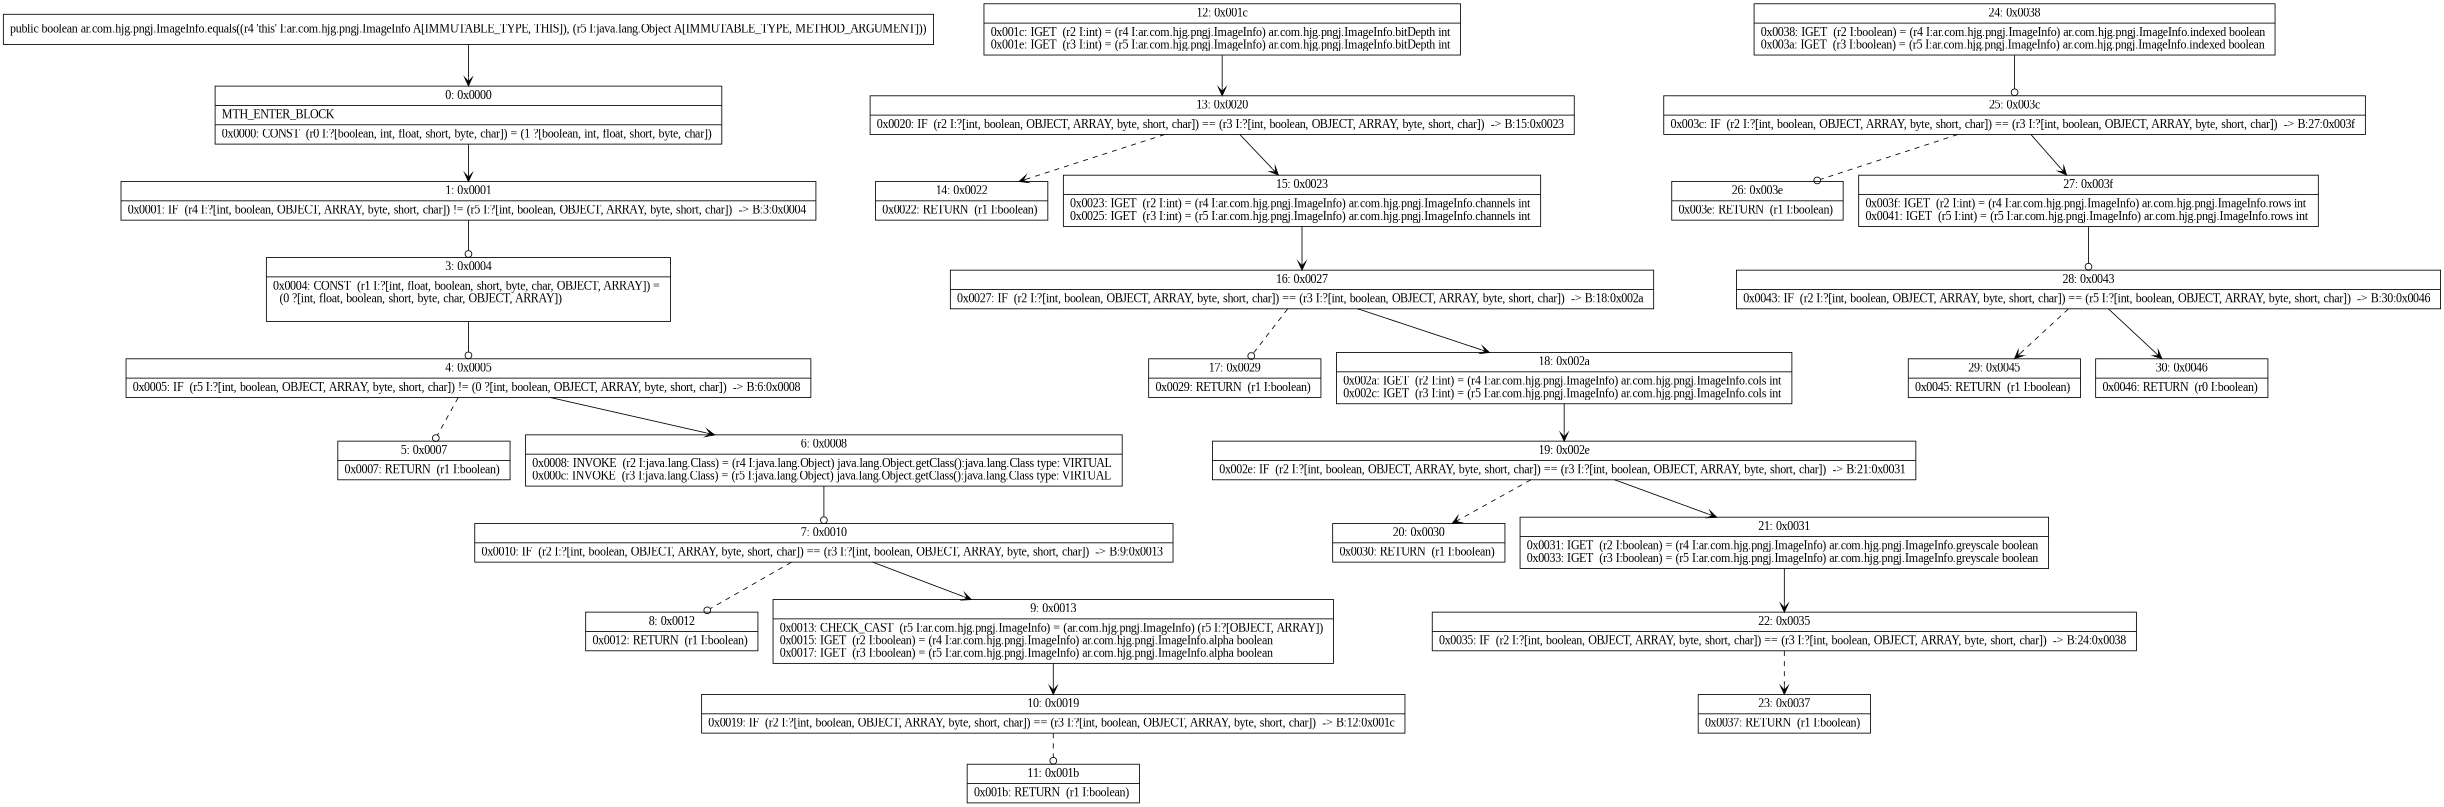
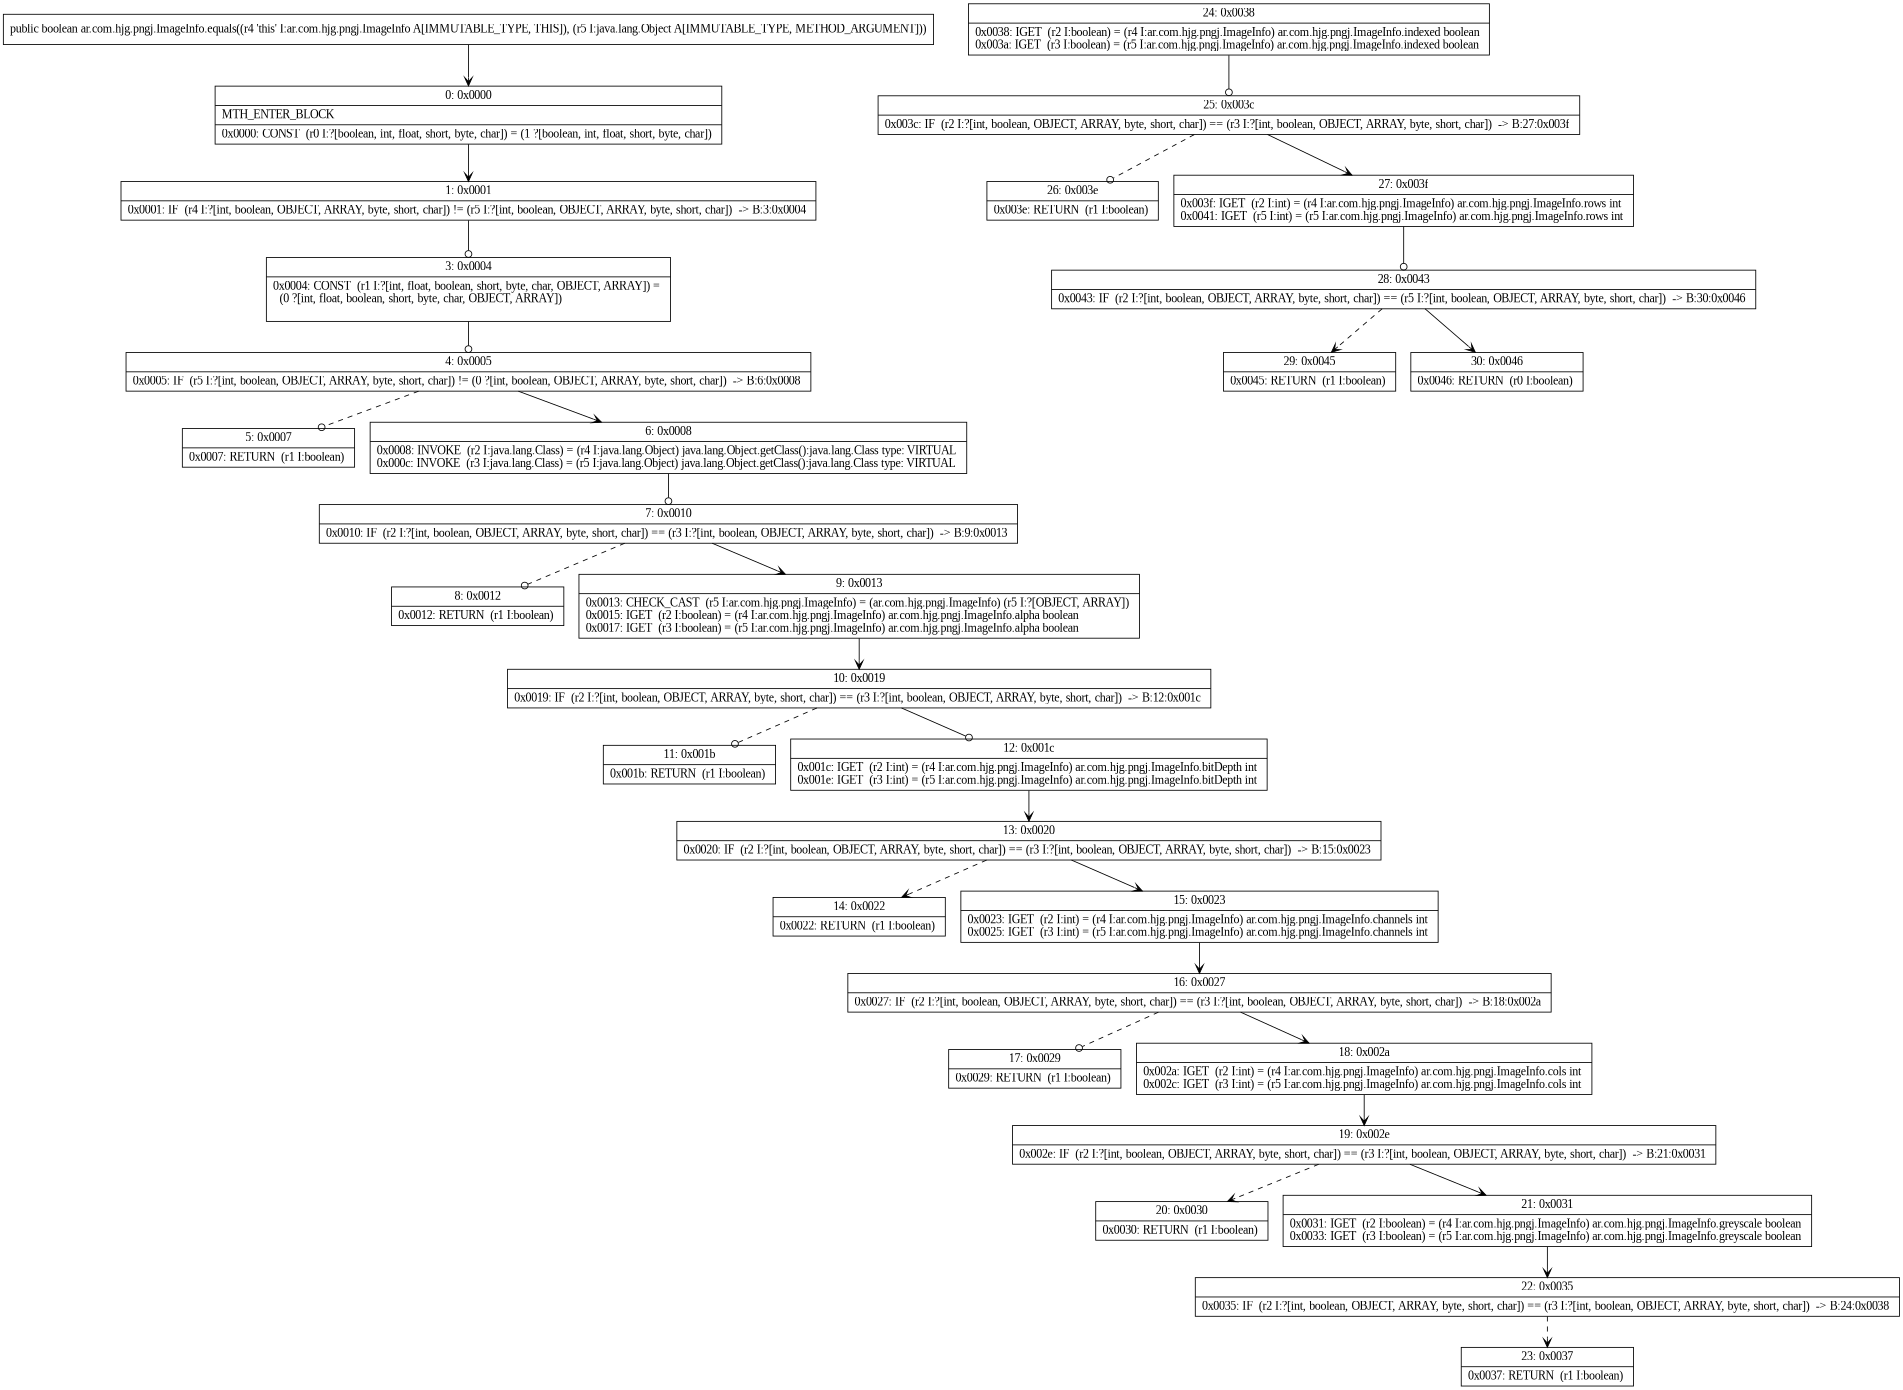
none -> (934, 722)
